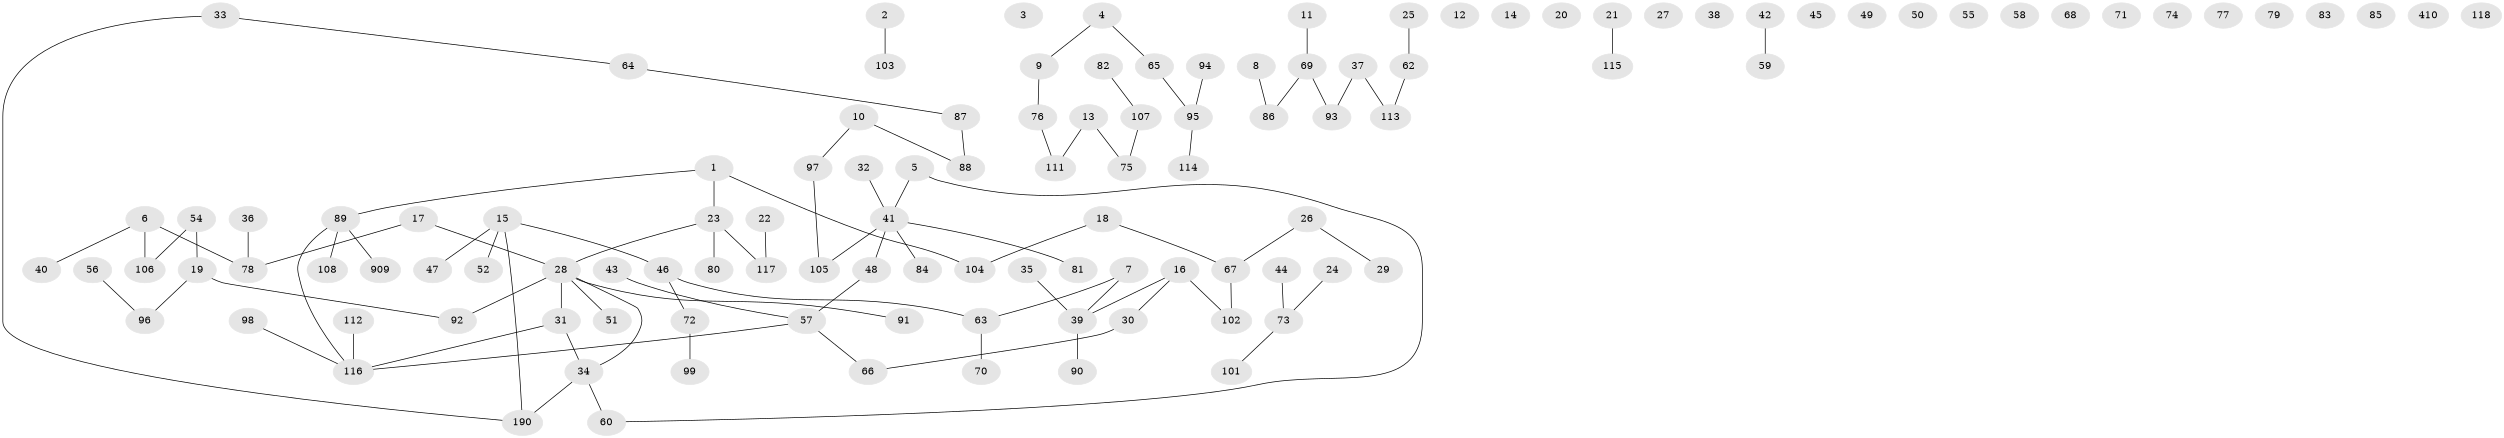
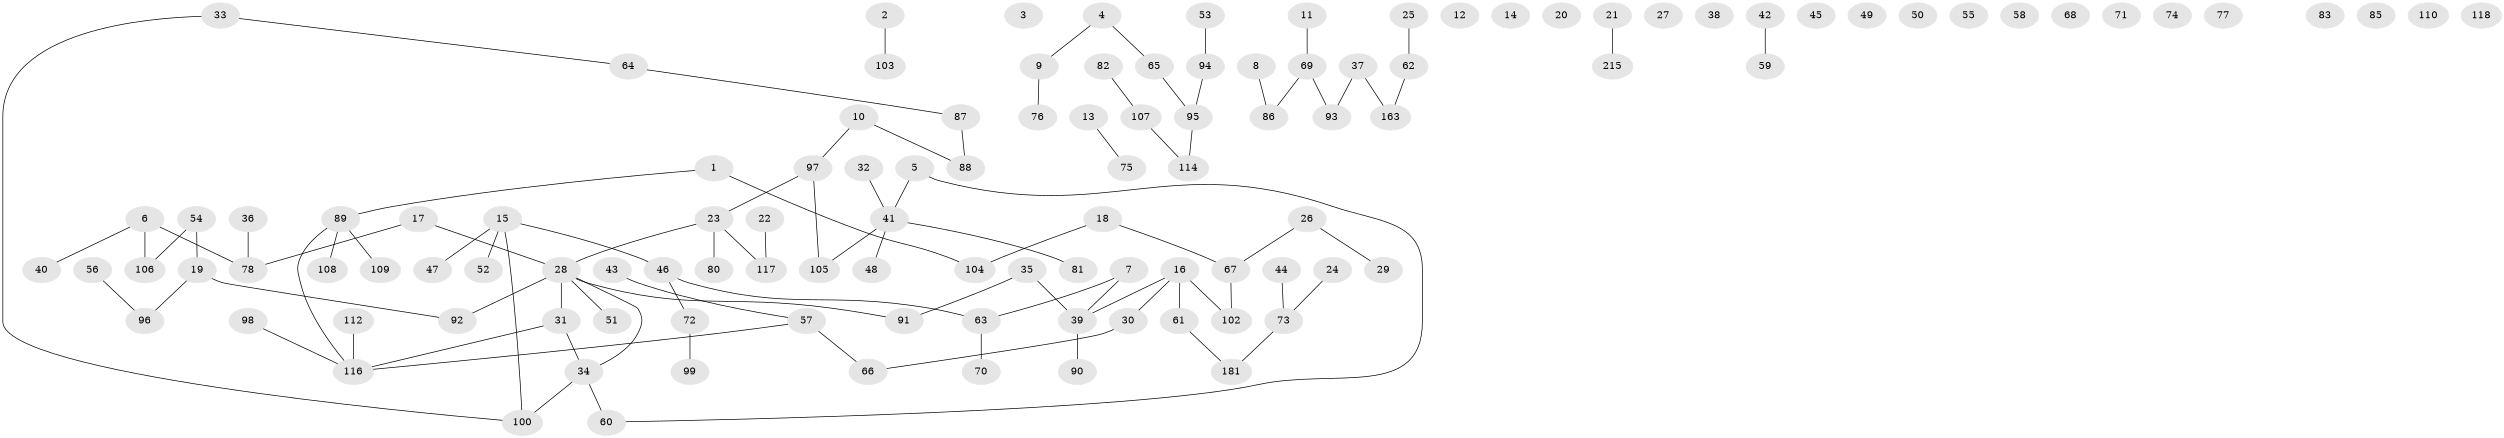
none -> (1205, 16)
(2274, 16) -> none
(2428, 16) -> (2428, 16)
(1613, 66) -> (1613, 66)
(1391, 117) -> (1391, 117)
(1134, 143) -> (1165, 143)
(1055, 168) -> none
(714, 194) -> (760, 195)
(380, 270) -> (380, 270)
(923, 270) -> none
(839, 296) -> none
none -> (967, 297)
none -> (1179, 321)
(1231, 372) -> (1231, 372)
(522, 423) -> (522, 423)
